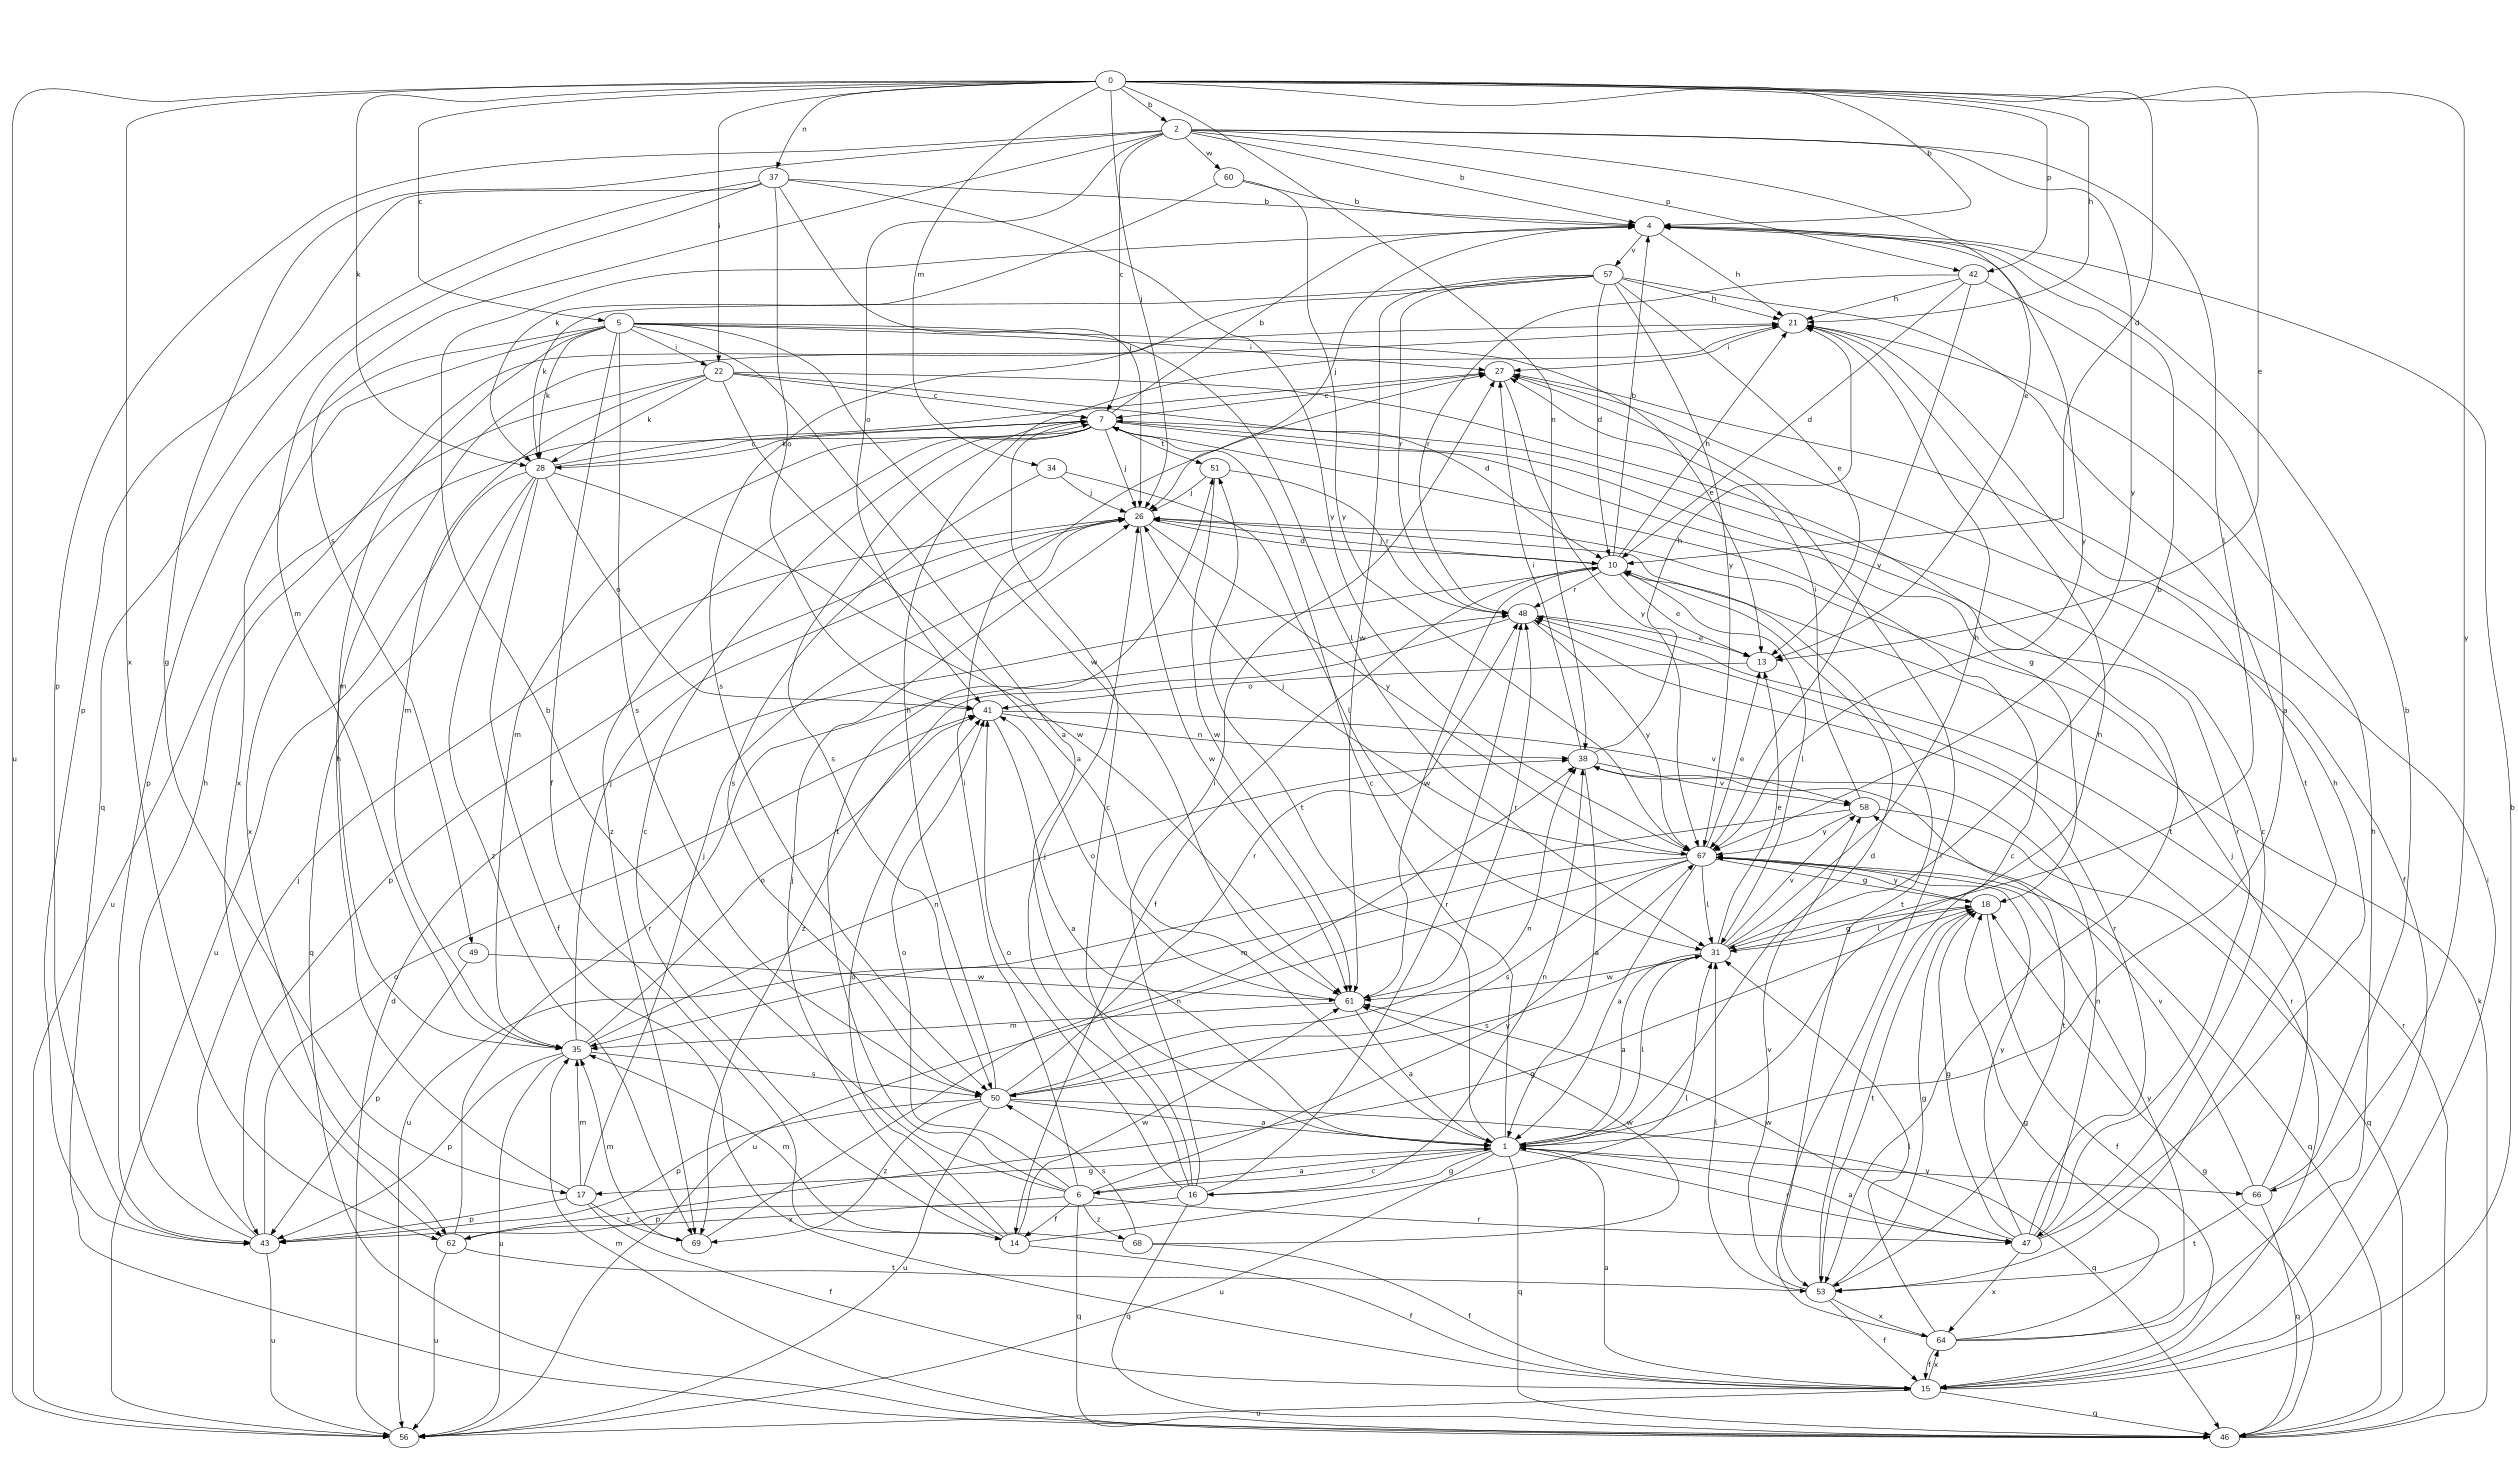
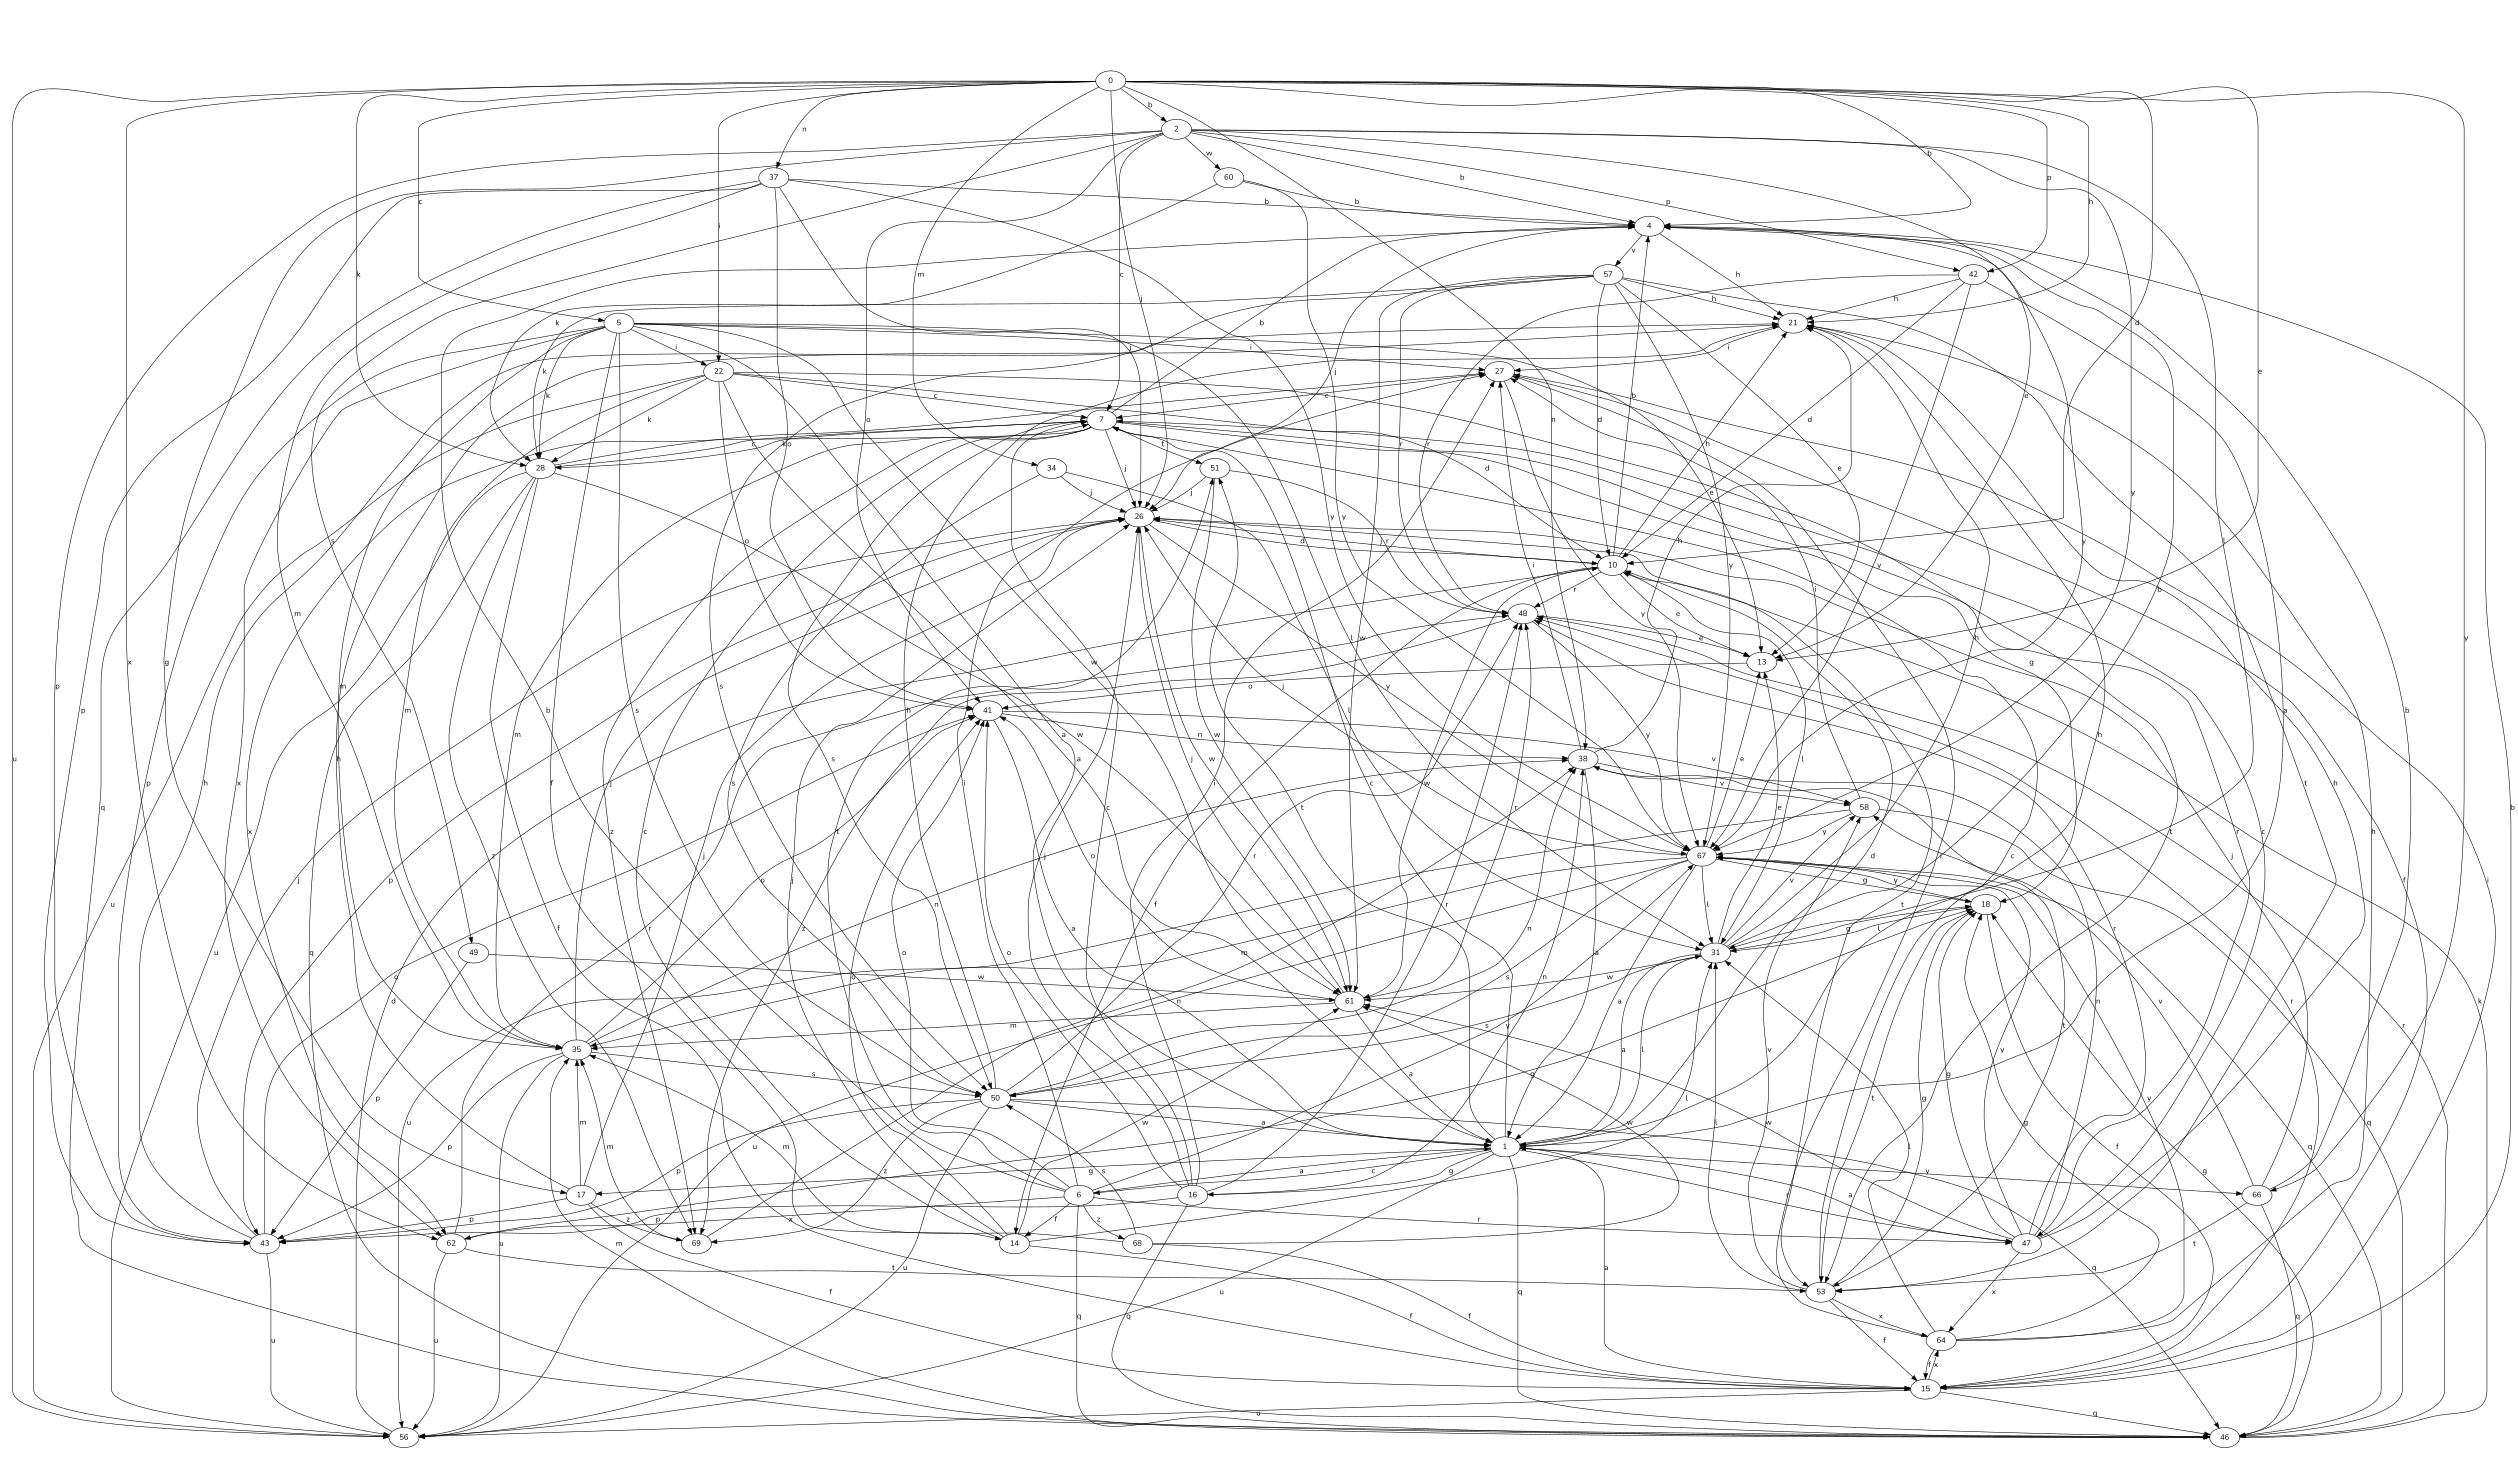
(702, 691) -> (770, 608)
none -> (1197, 782)
